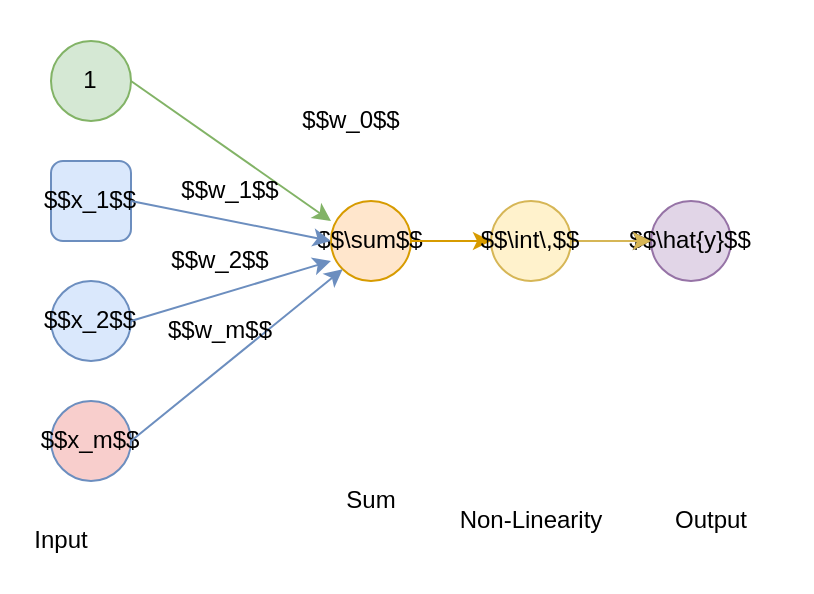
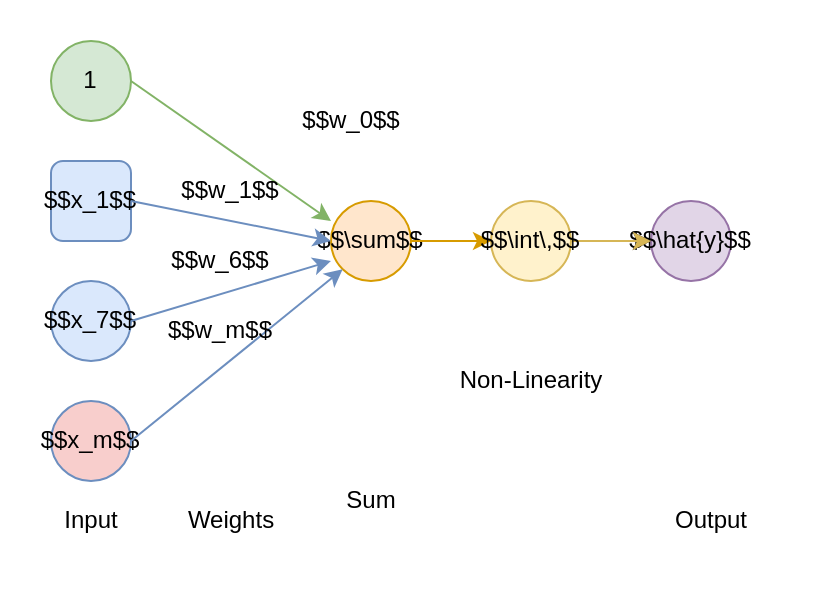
(221, 261) -> (221, 261)
(91, 321) -> (91, 321)
none -> (231, 521)
(531, 521) -> (531, 381)
(61, 541) -> (91, 521)
